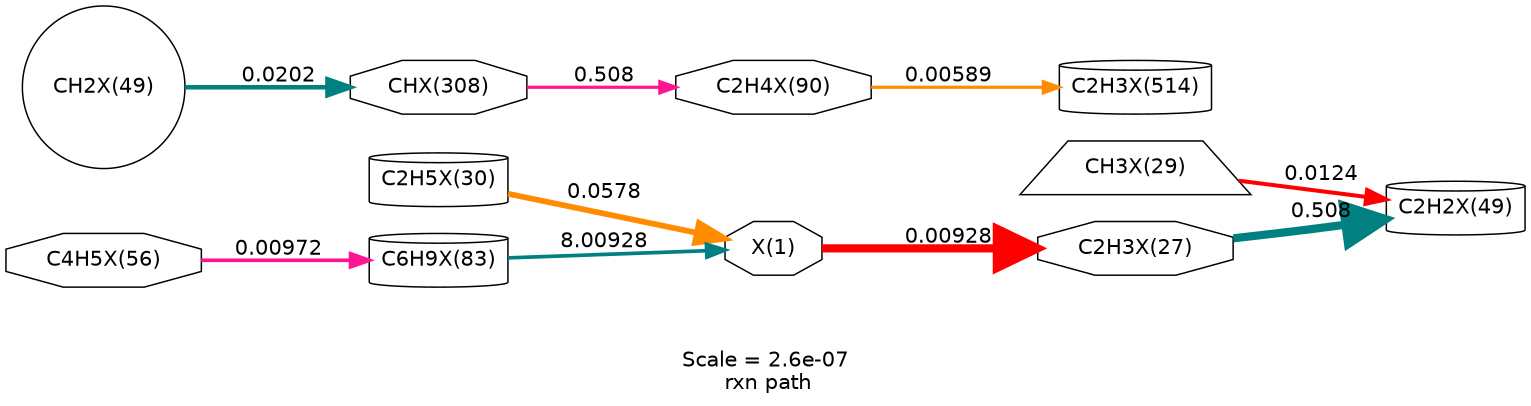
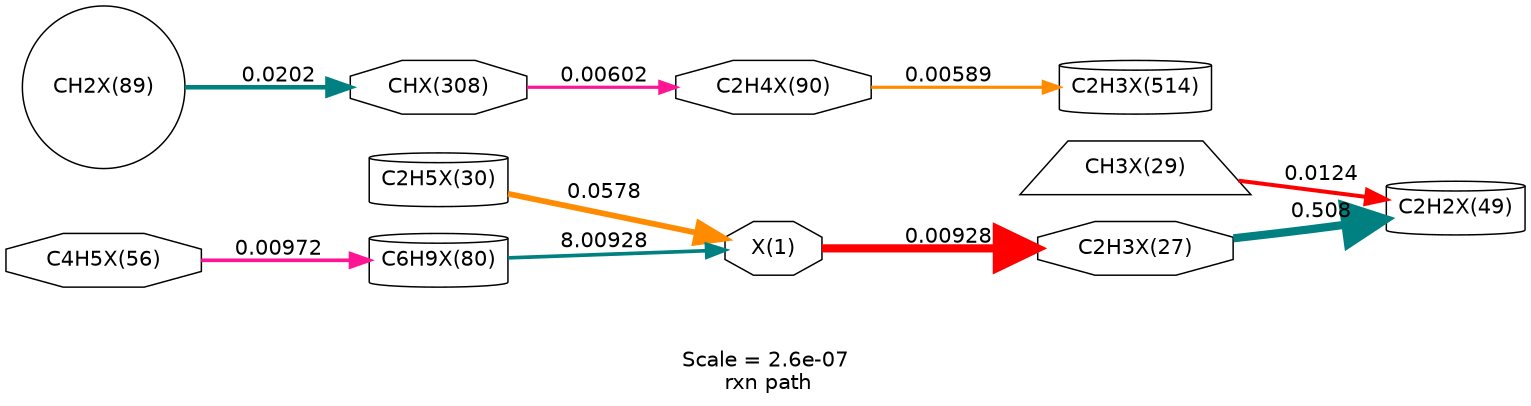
(601, 76) -> (601, 76)
(104, 87) -> (104, 87)
(439, 260) -> (439, 260)
